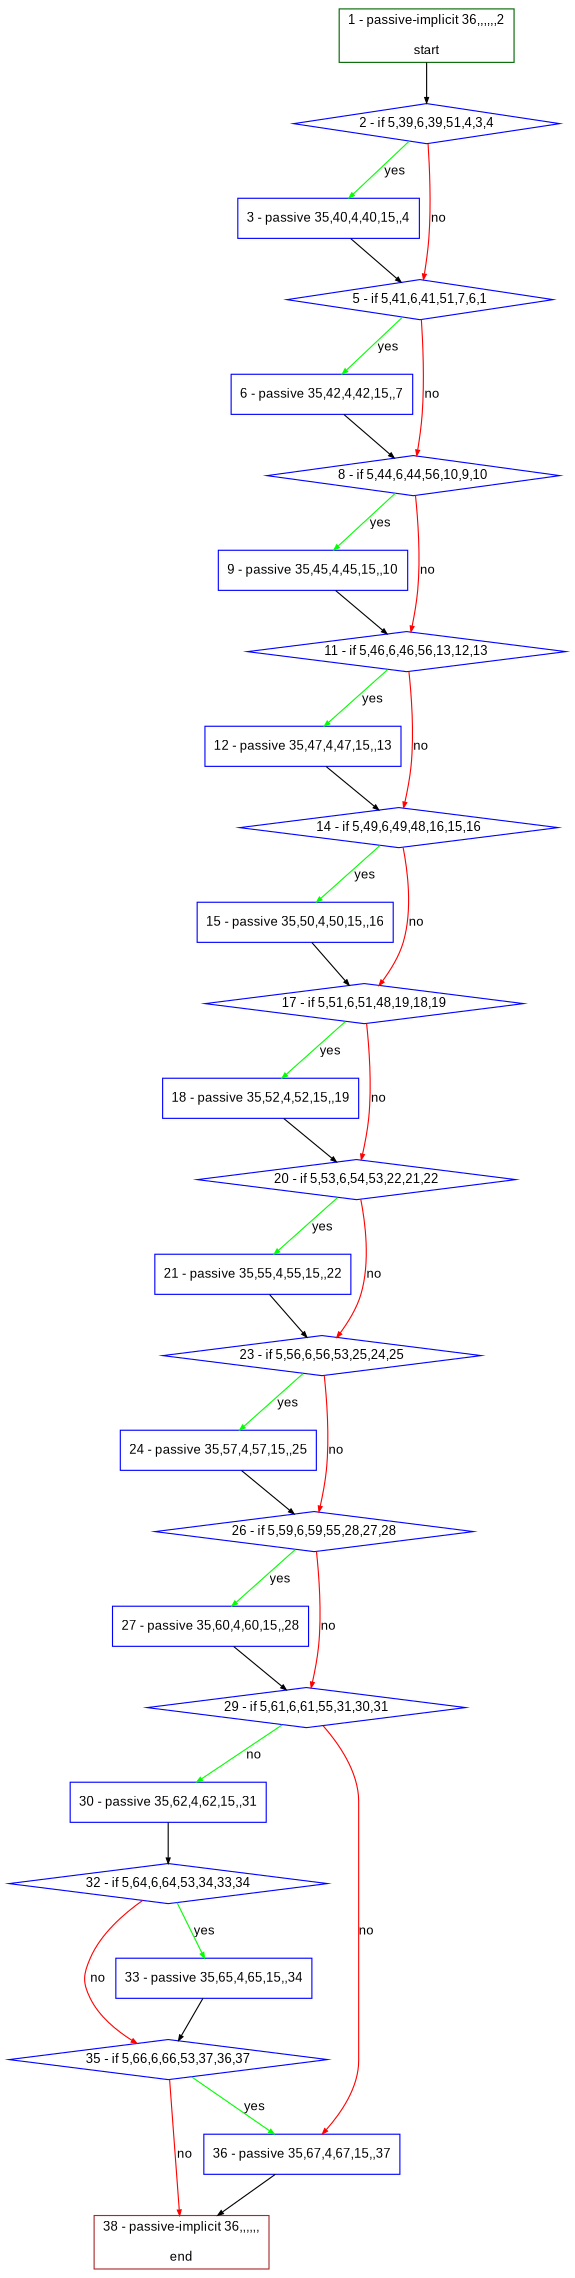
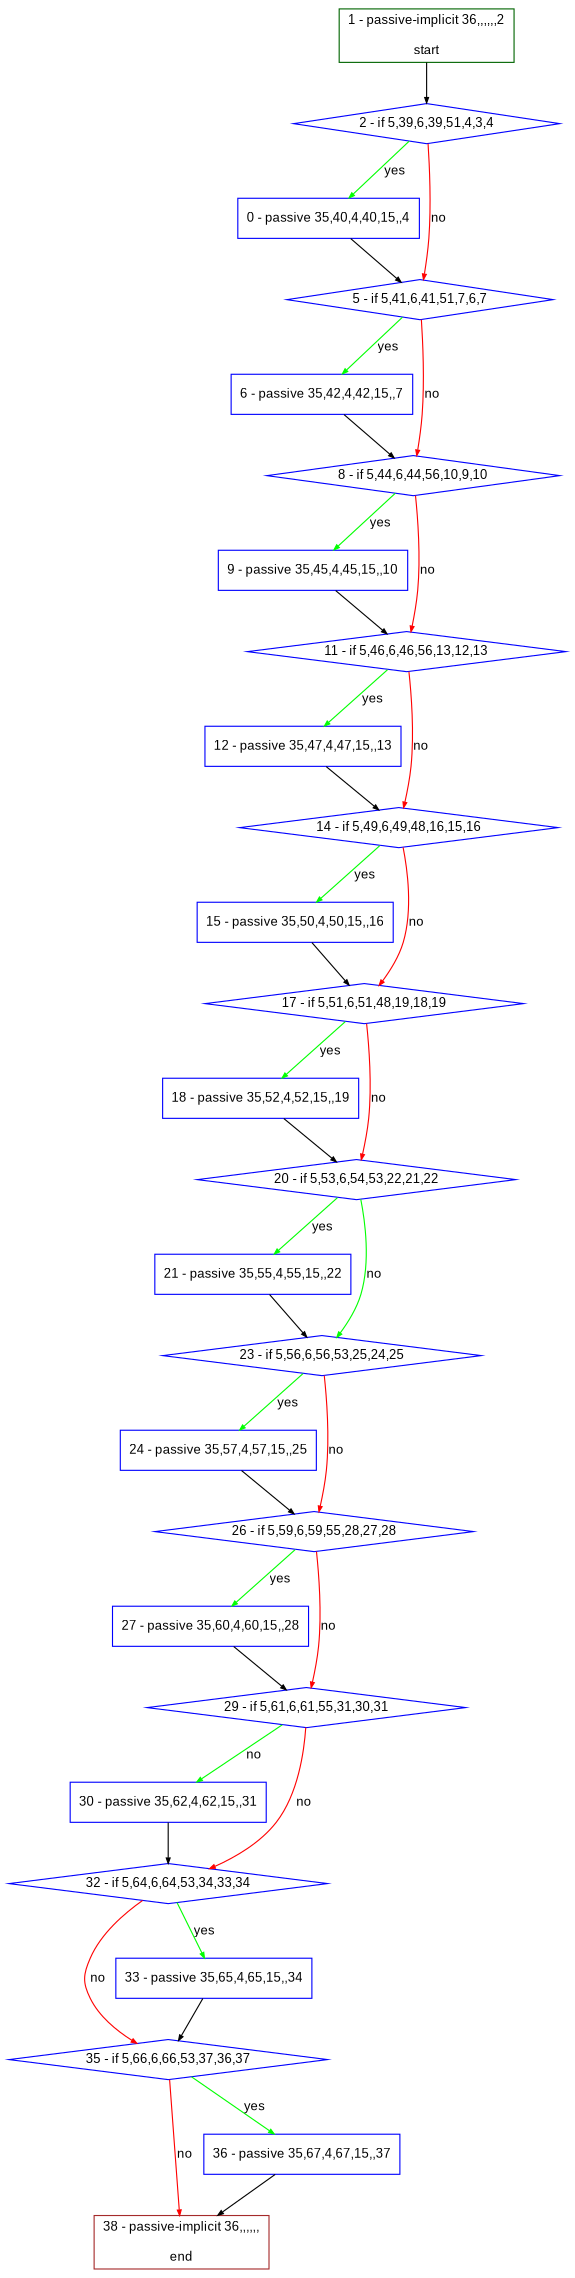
(329, 218) -> (329, 218)
(420, 300) -> (420, 300)
(366, 1269) -> (366, 1269)
(359, 1927) -> (283, 1812)
